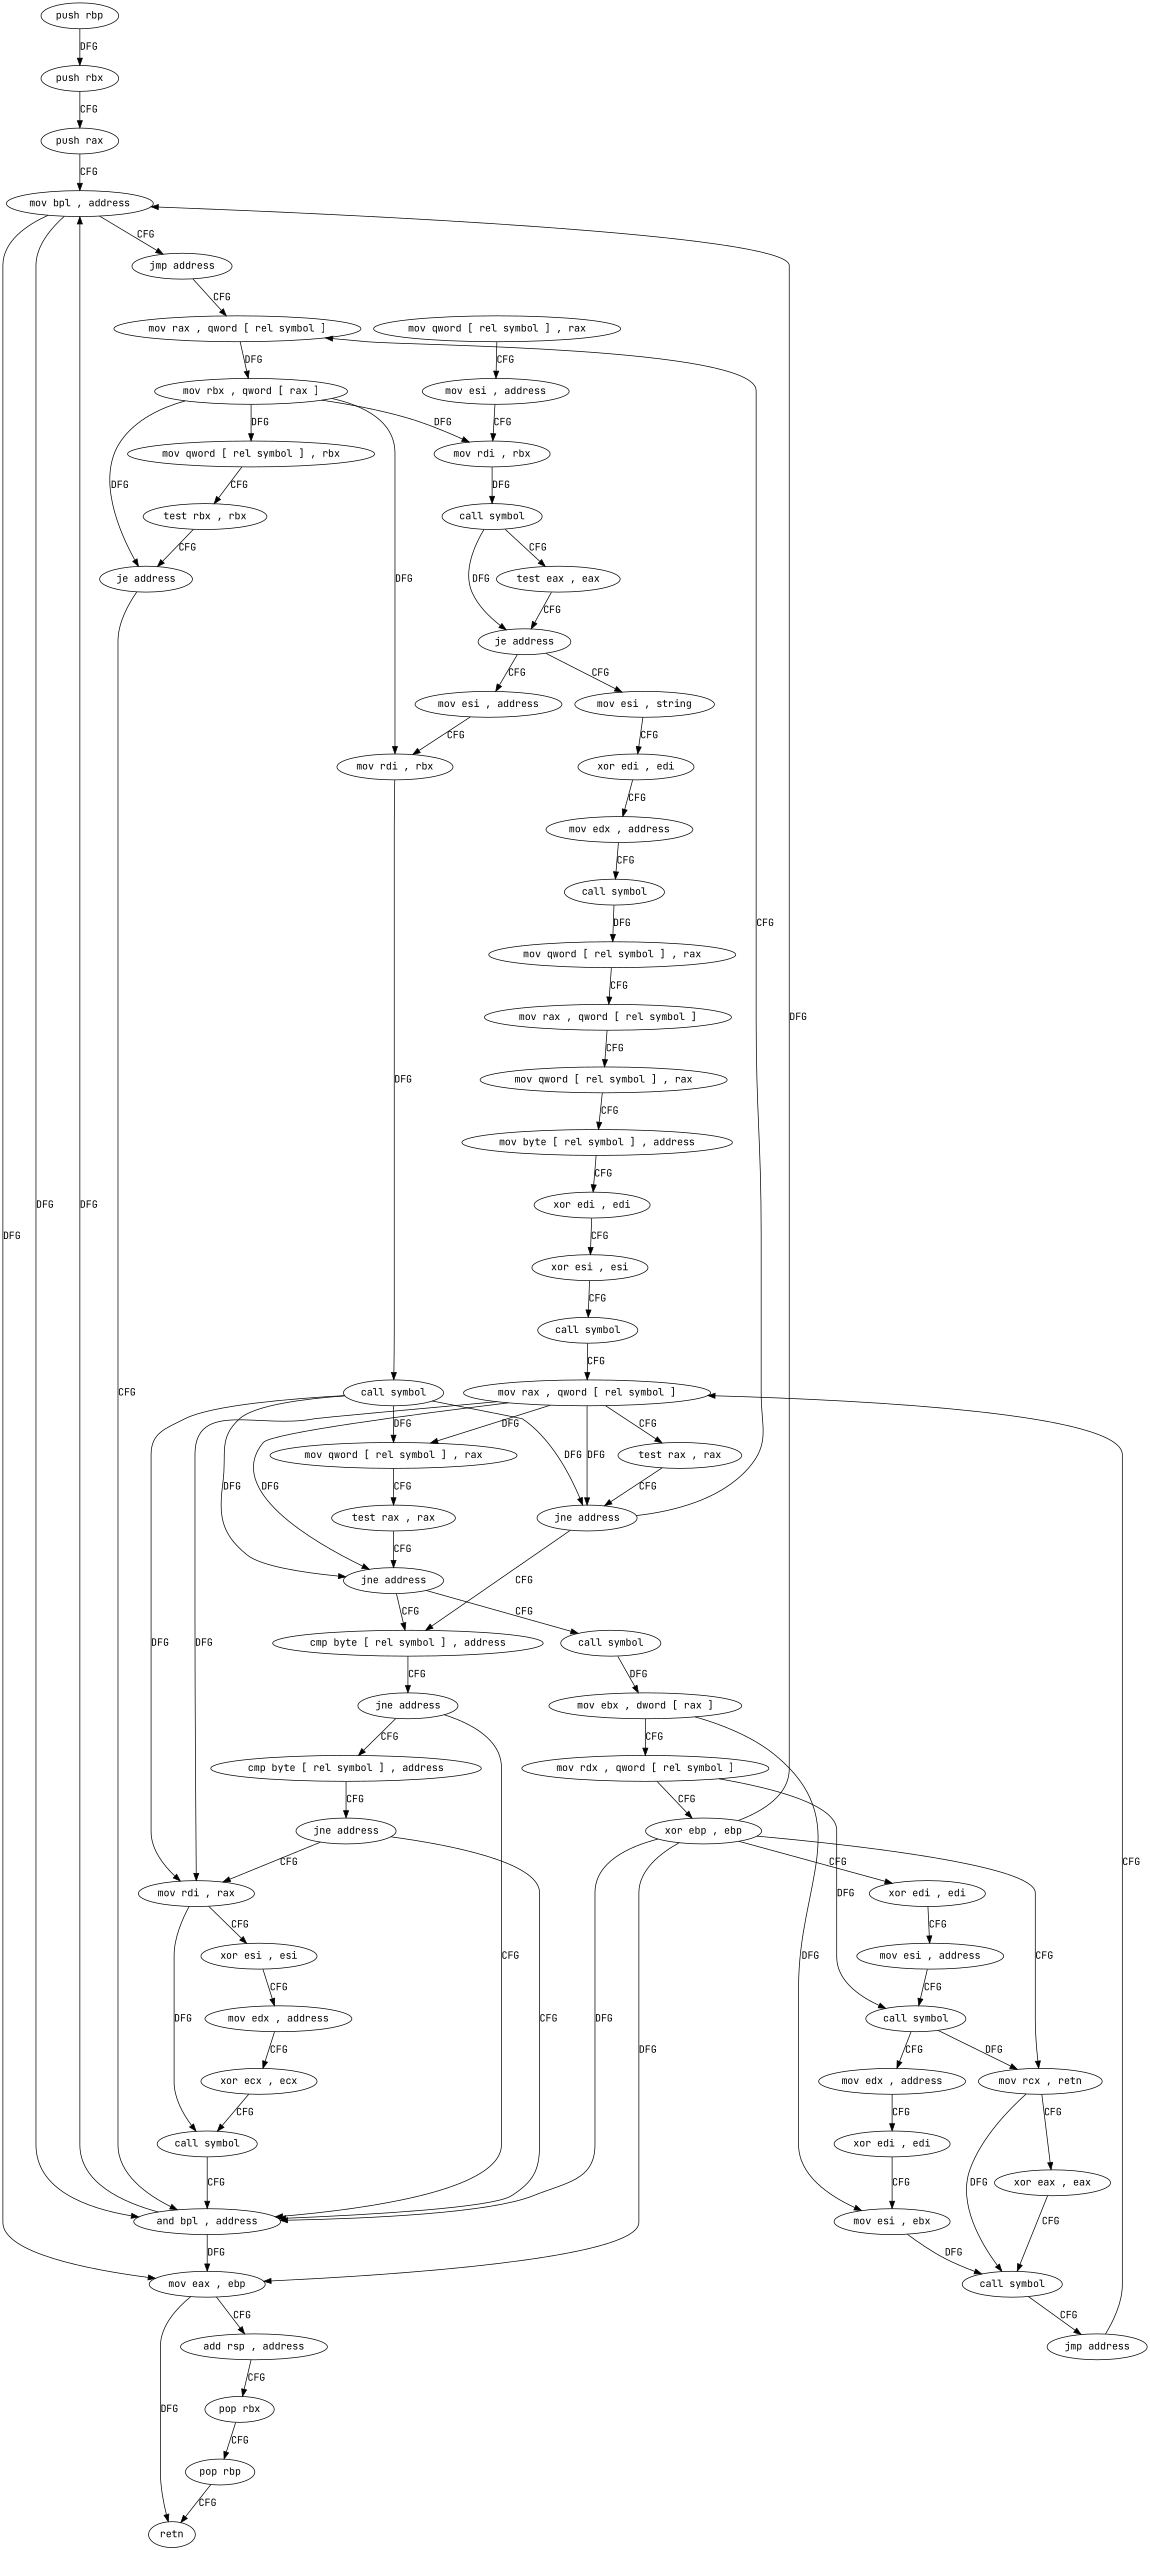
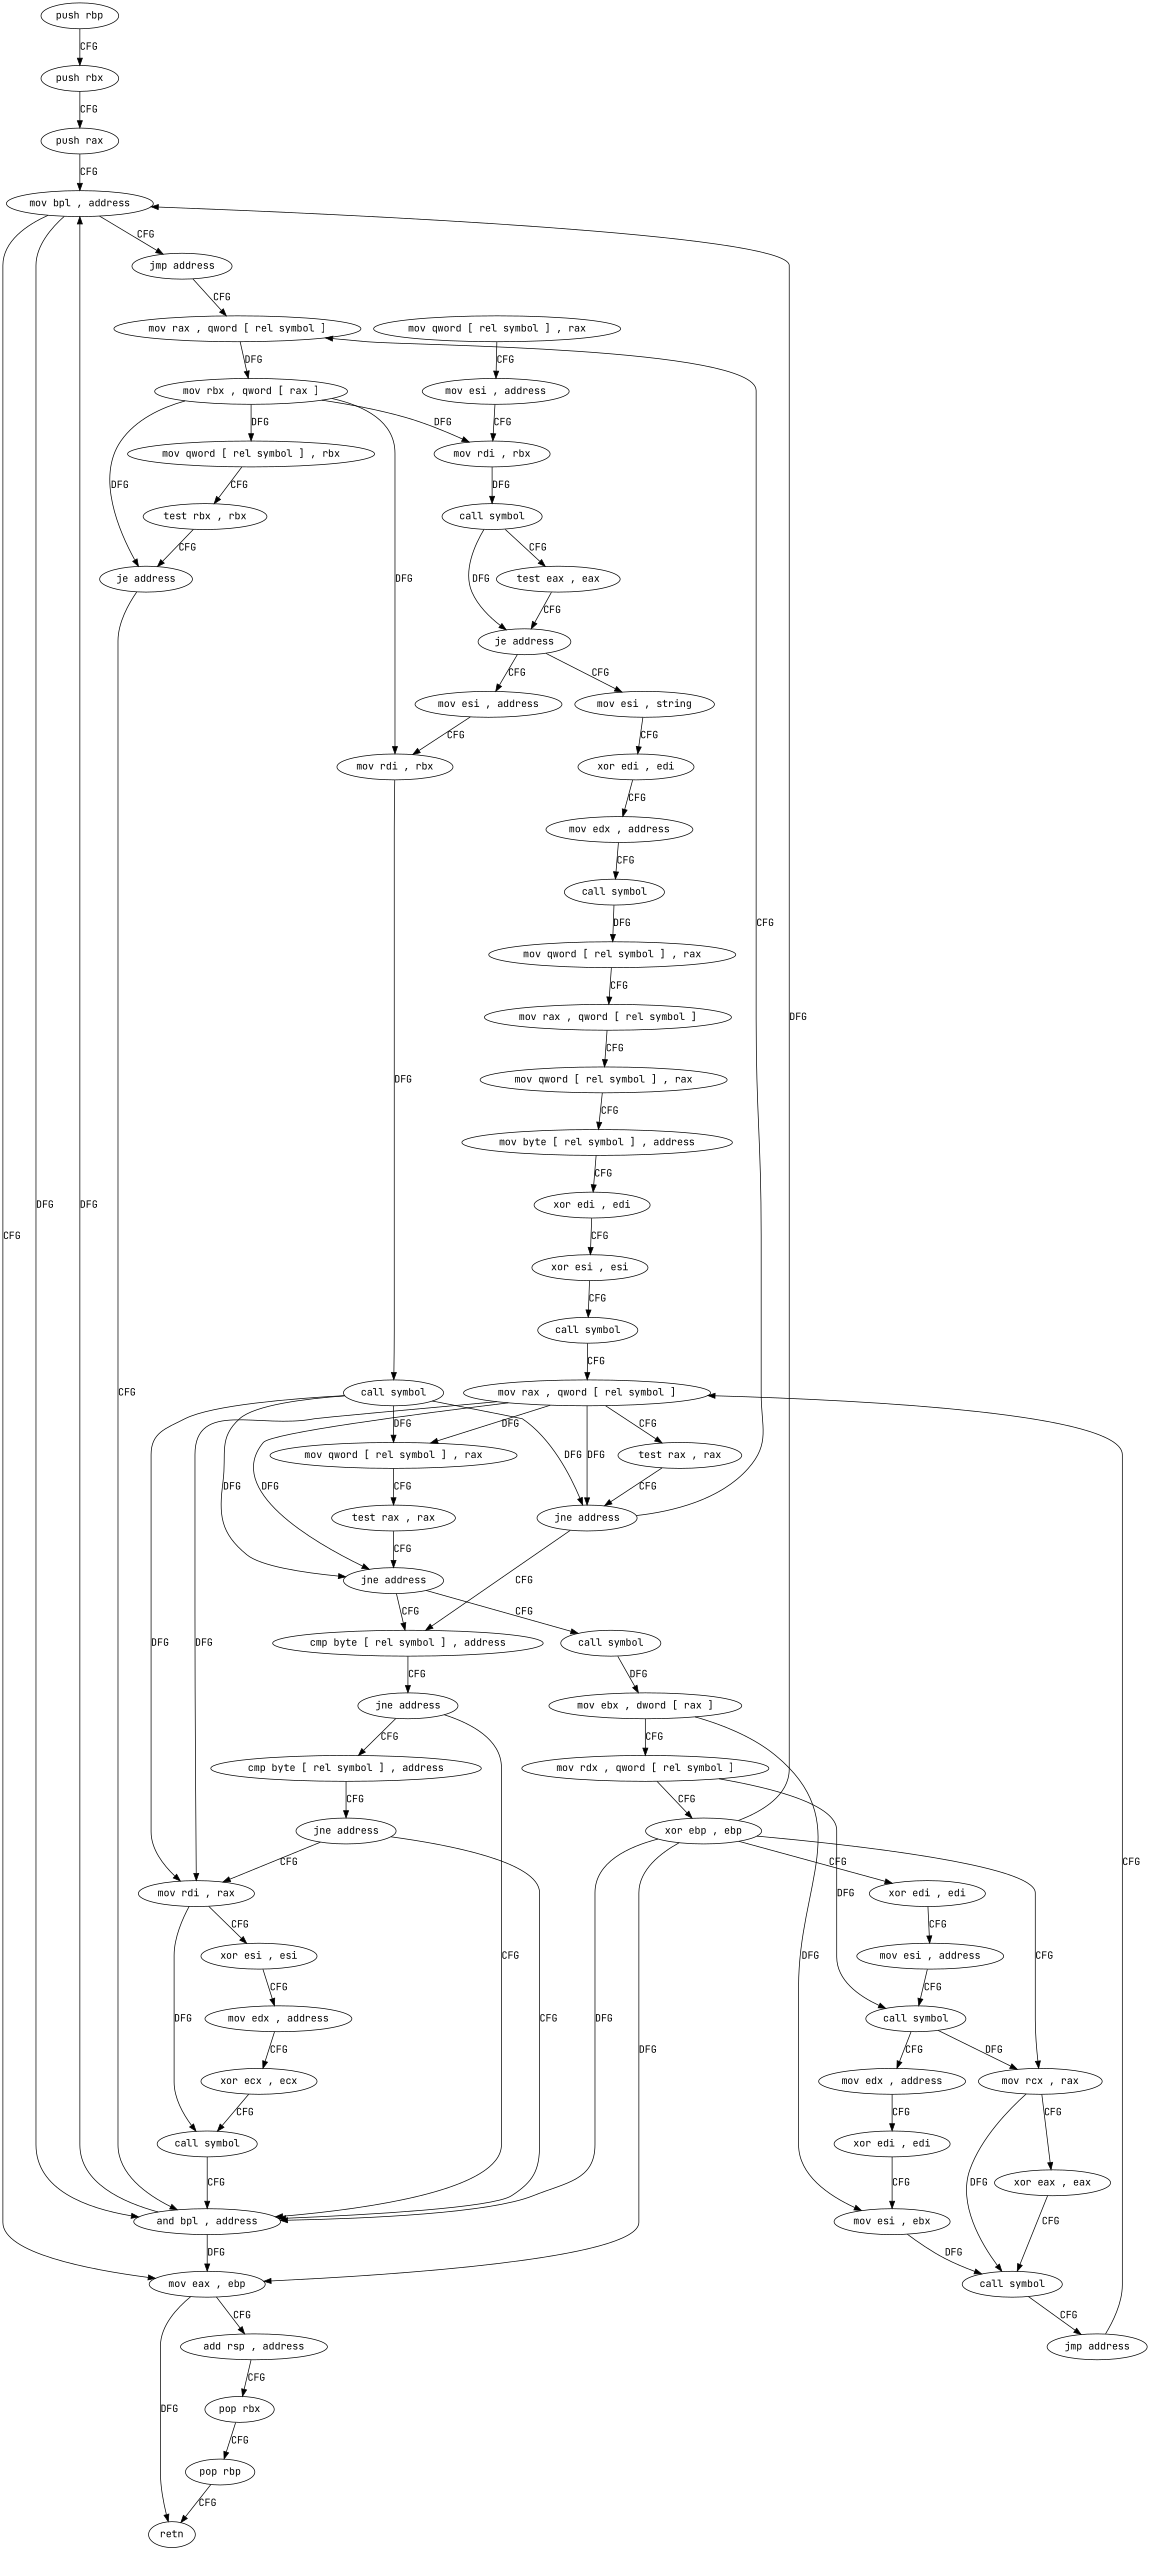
(89, 47) -> (89, 47)
(12, 1236) -> (12, 1236)
(1040, 2081) -> (1040, 2081)
